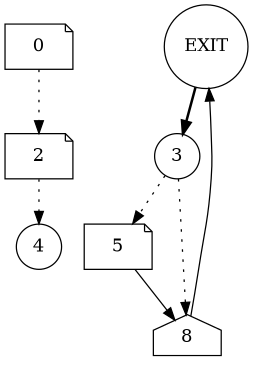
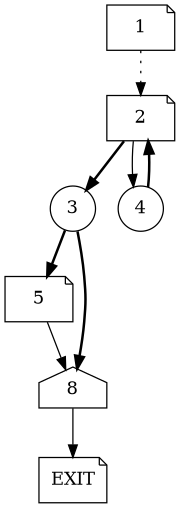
(39, 47) -> (141, 28)
(206, 47) -> (73, 480)
(191, 104) -> (109, 160)
none -> (149, 170)
(152, 194) -> (58, 247)
(39, 195) -> (132, 158)
(182, 241) -> (85, 294)
